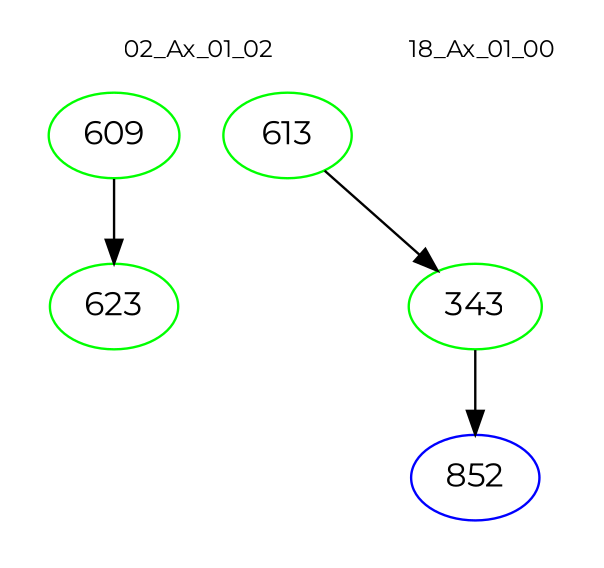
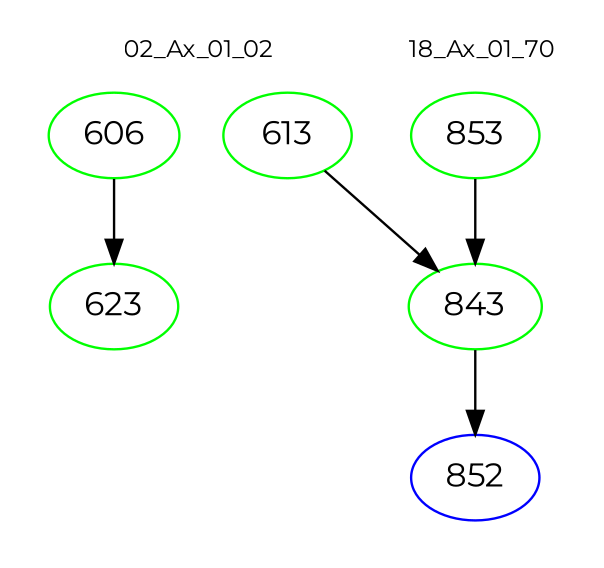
(482, 51) -> (482, 51)
(114, 135) -> (114, 135)
none -> (475, 135)
(475, 307) -> (475, 307)
